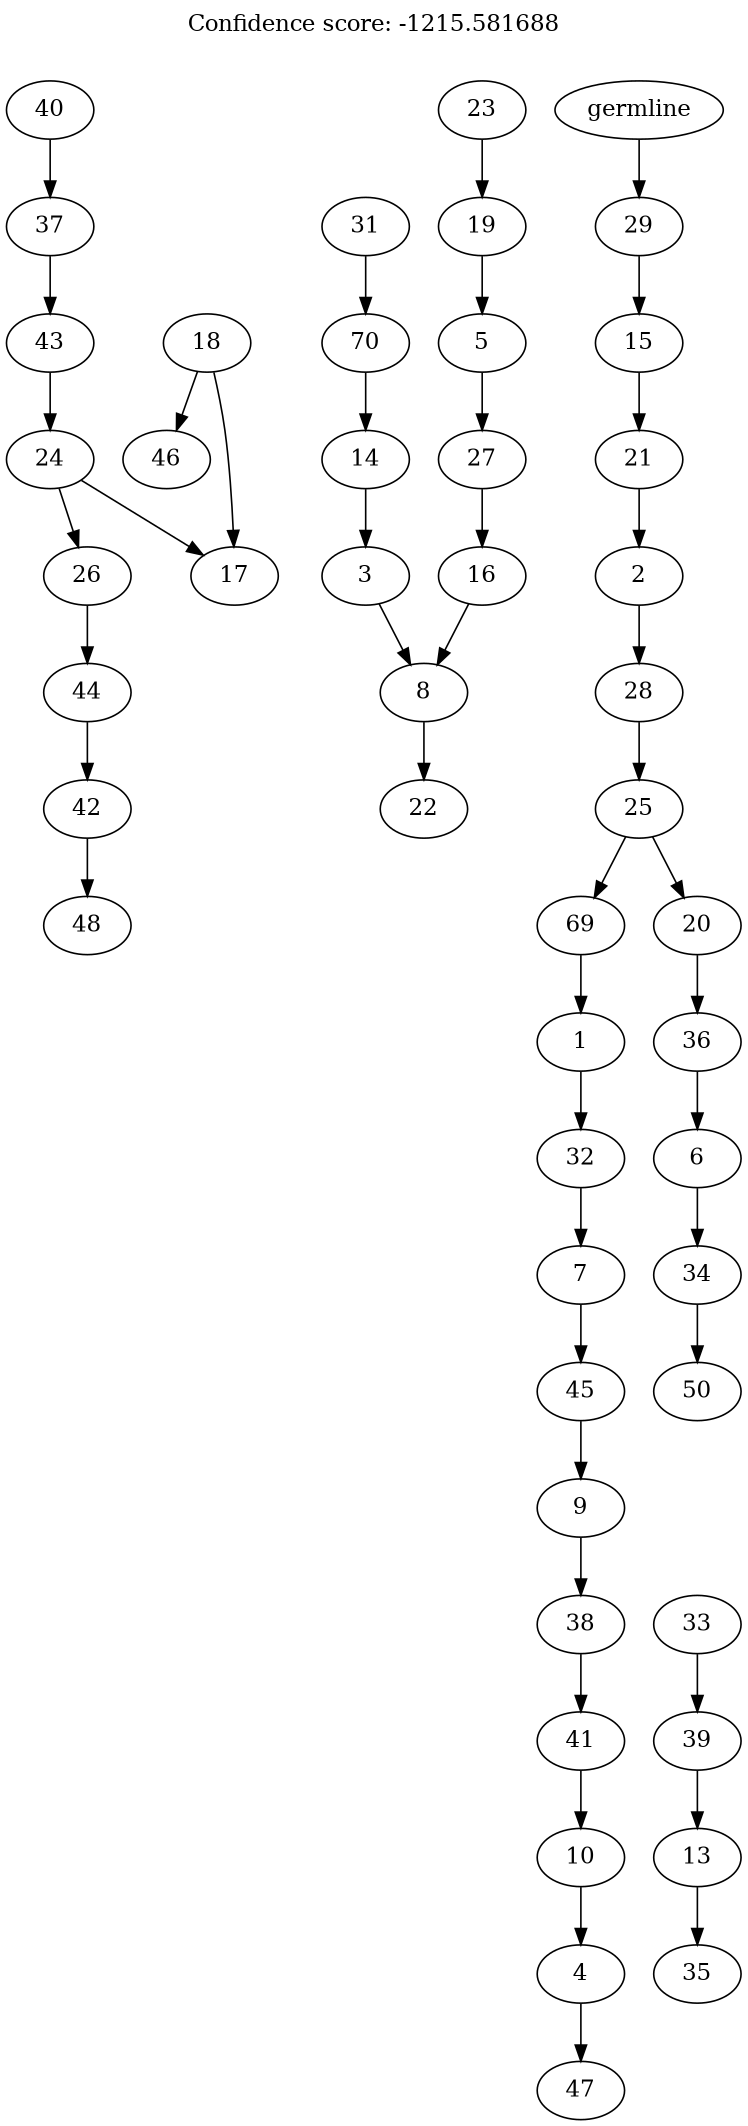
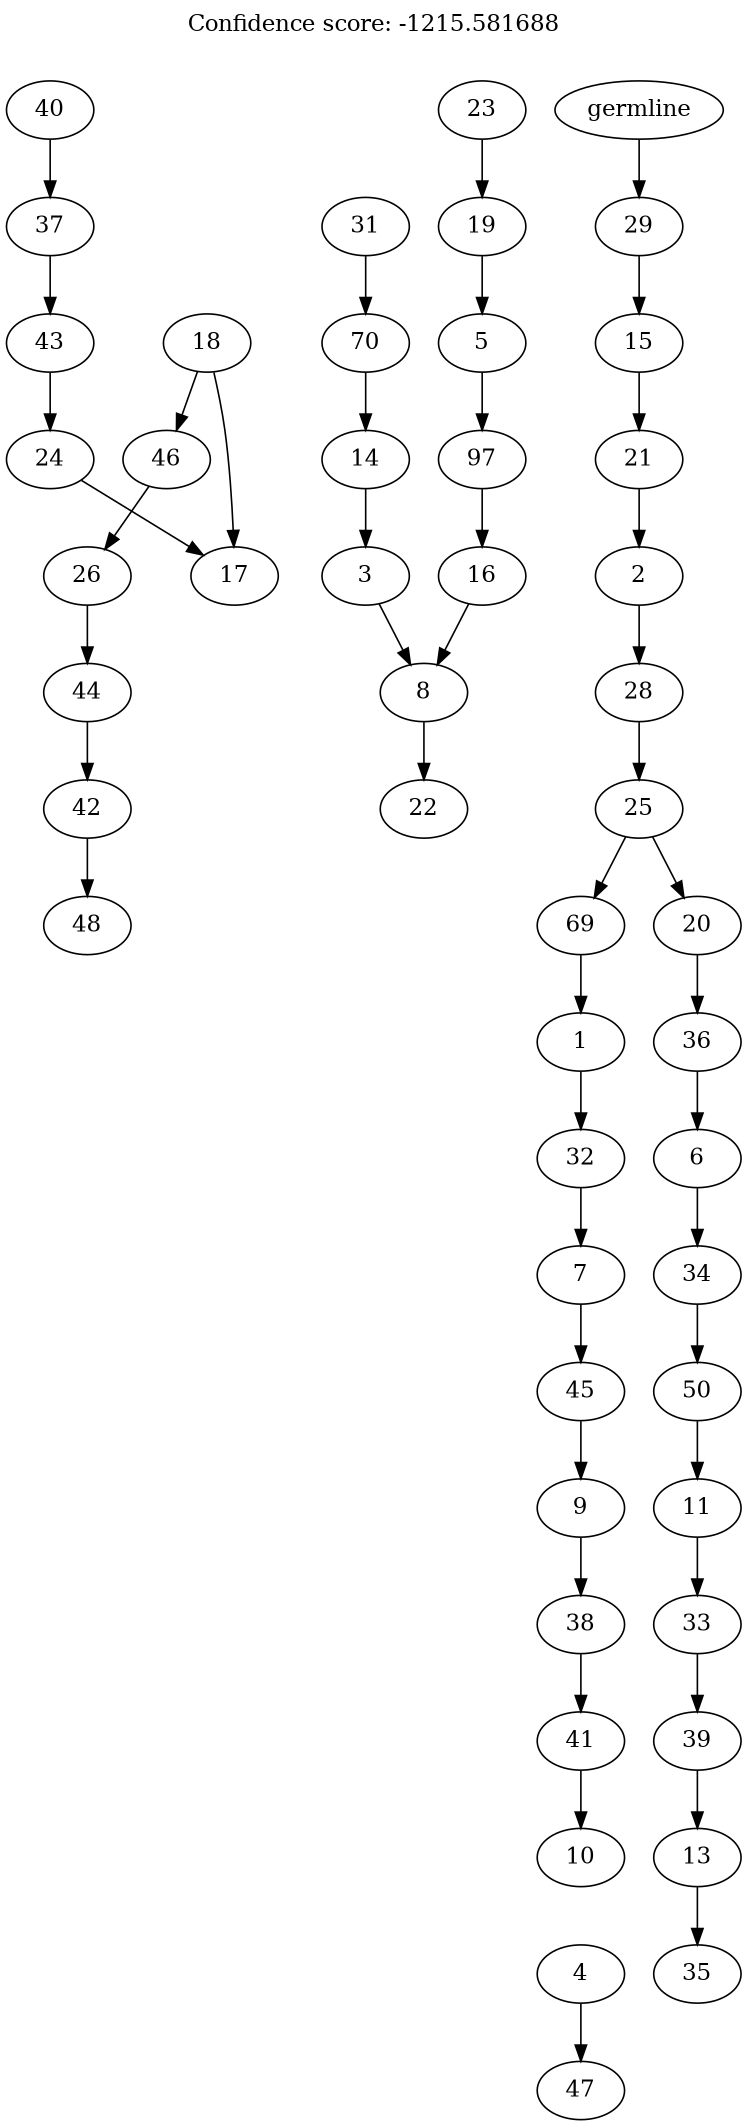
(482, 460) -> (482, 460)
(66, 510) -> (138, 502)
none -> (697, 1508)
(581, 1908) -> none
